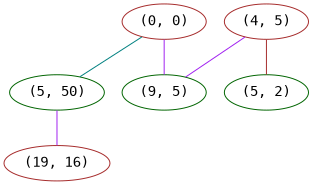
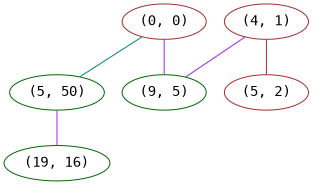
(266, 22) -> (266, 22)
(266, 92) -> (266, 92)
(57, 163) -> (57, 163)
